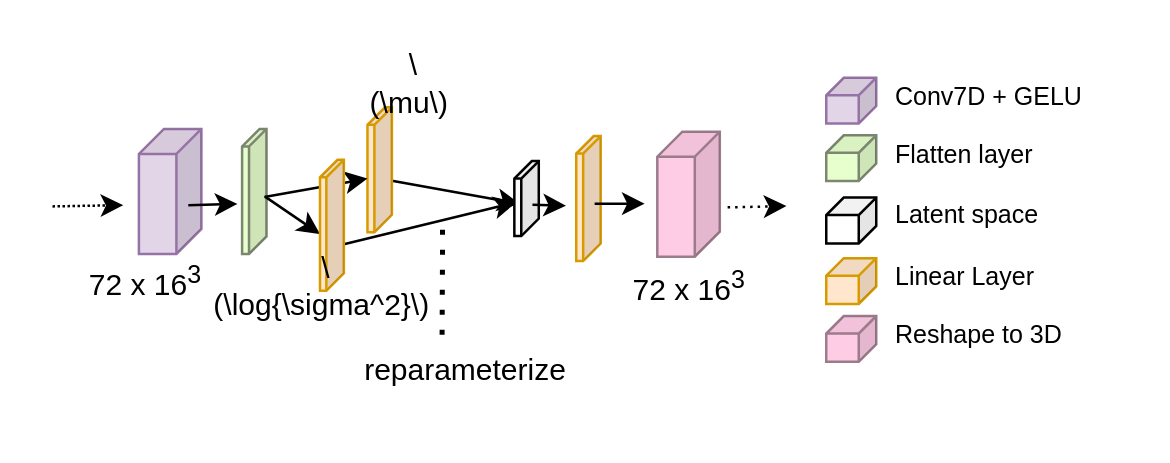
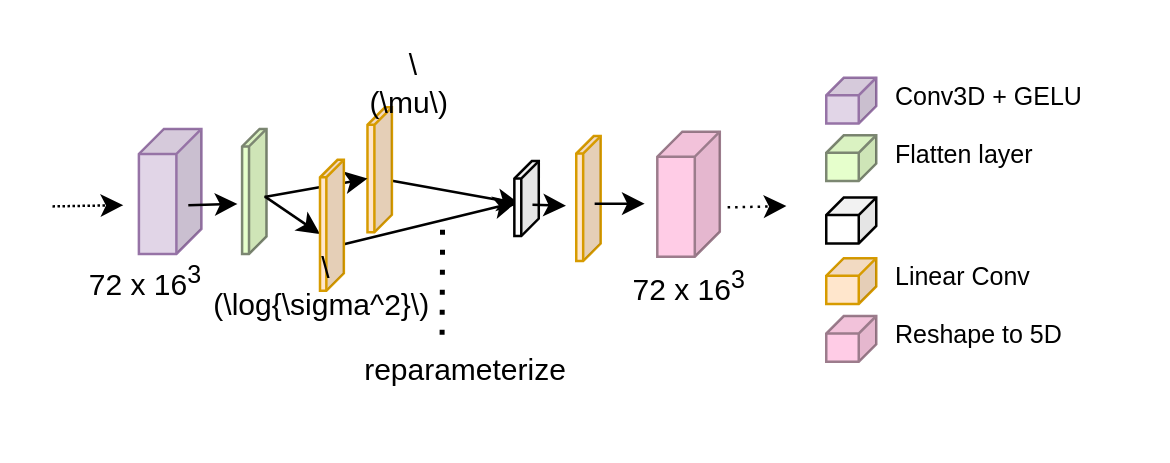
(998, 96) -> (998, 96)
(991, 213) -> none
(981, 276) -> (981, 276)
(994, 334) -> (994, 334)
